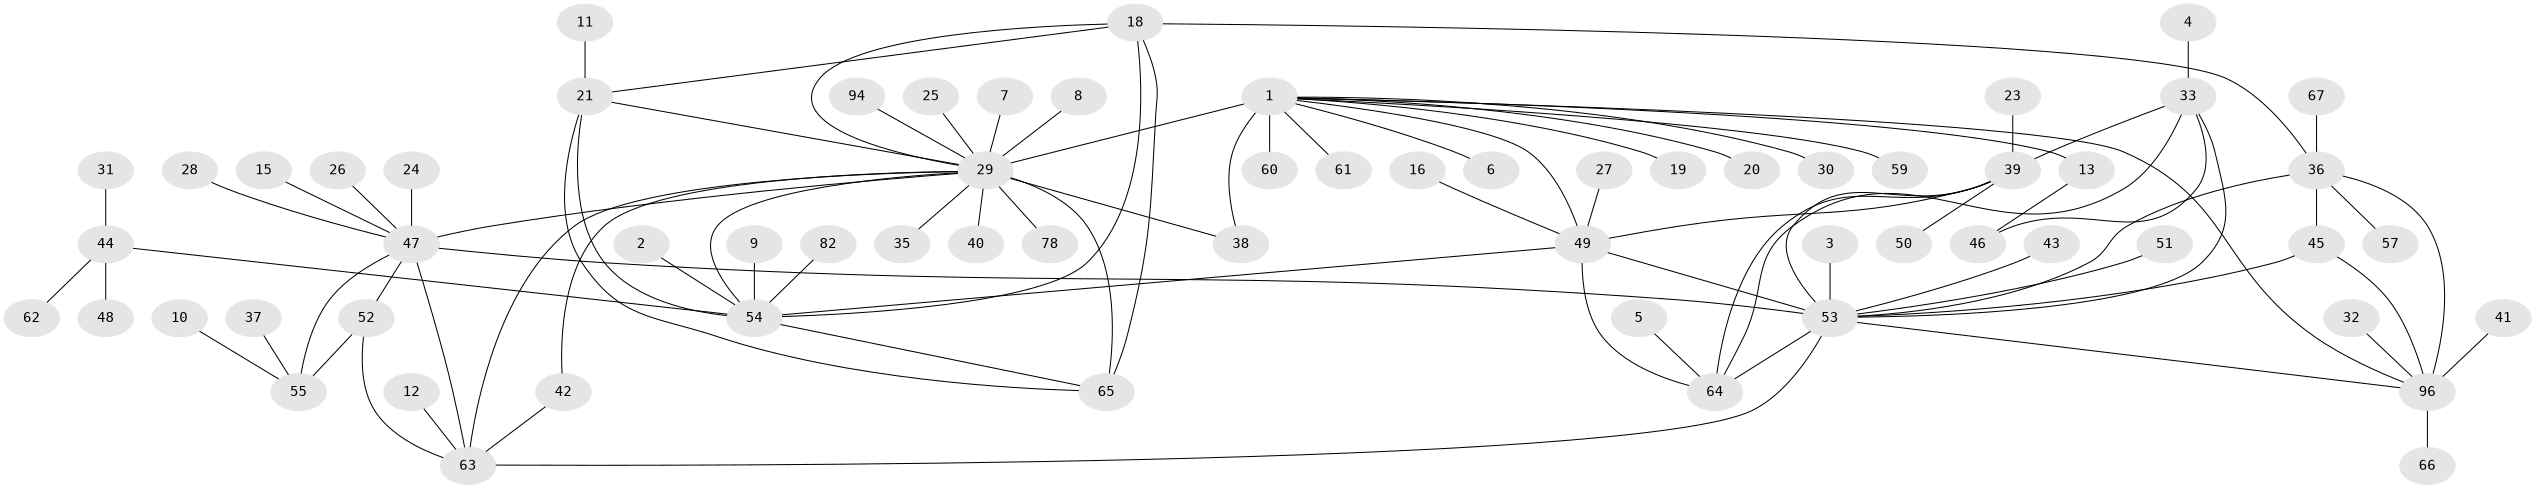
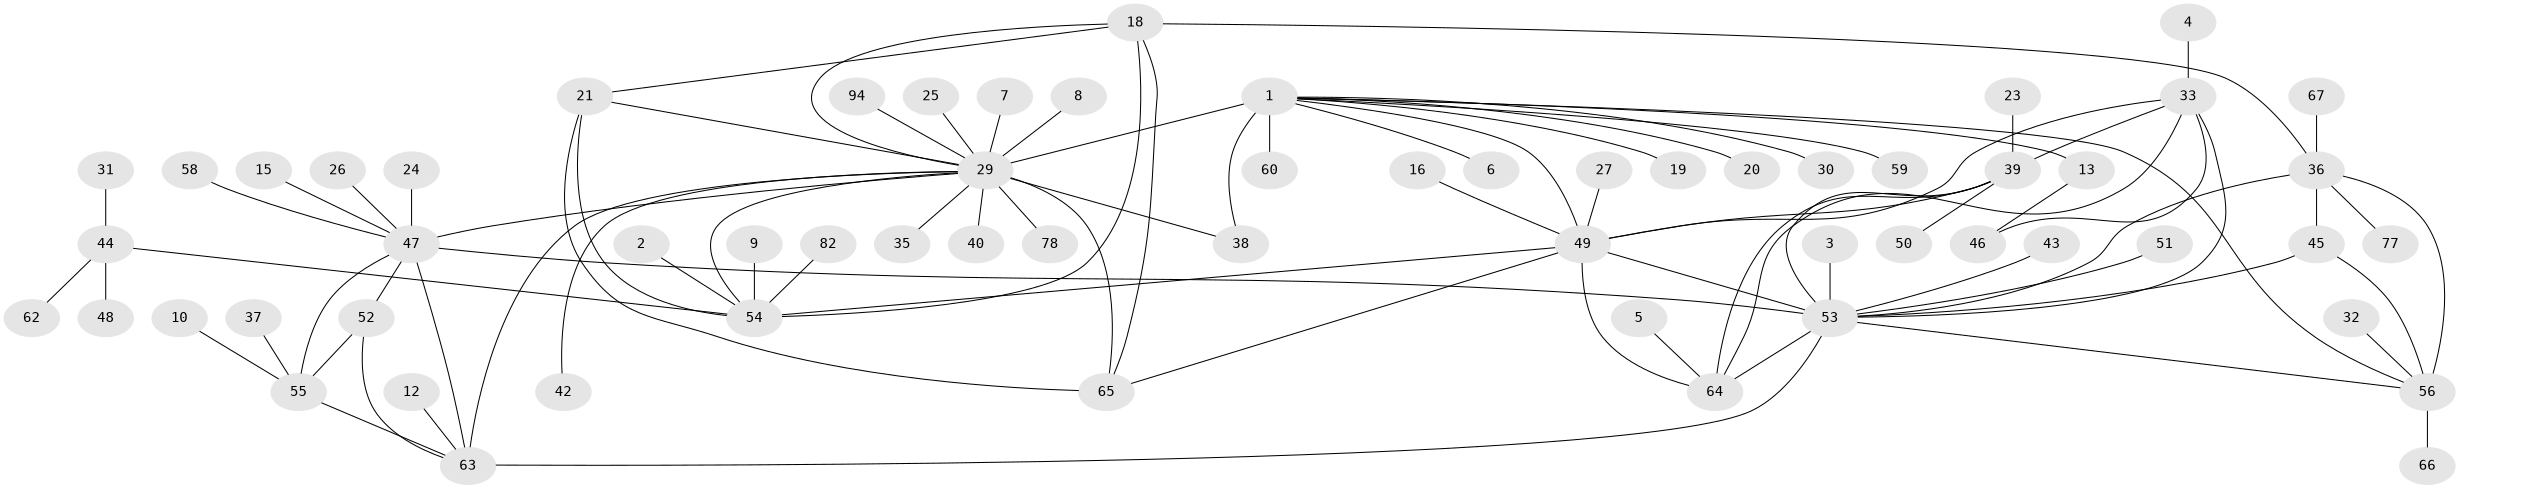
(585, 23) -> none
(190, 170) -> (190, 170)
(1344, 170) -> none
none -> (1937, 189)
(2390, 244) -> (2390, 244)
(2503, 318) -> none
(930, 355) -> (1345, 318)
(2427, 392) -> (2427, 392)
(516, 429) -> (380, 428)
